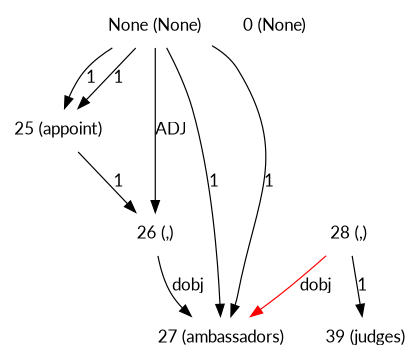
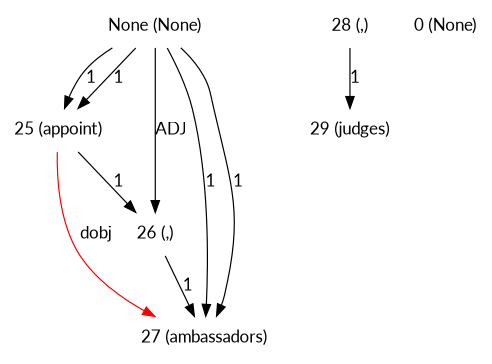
(294, 283) -> (75, 246)
(188, 286) -> (188, 286)
(366, 338) -> (350, 130)
